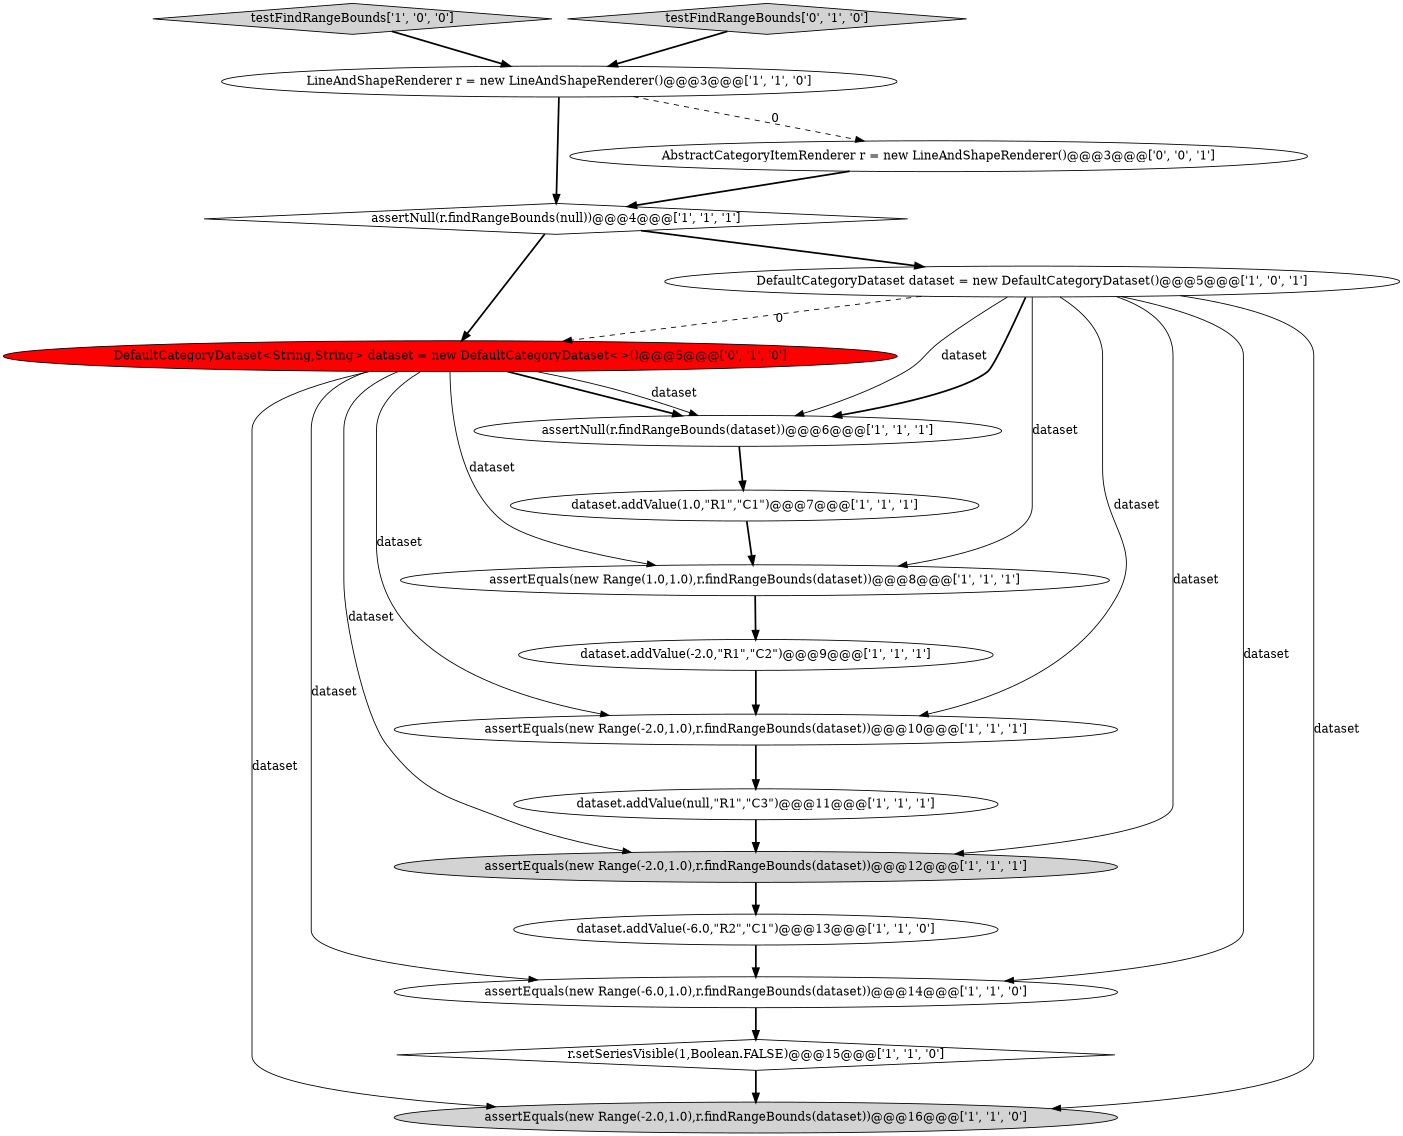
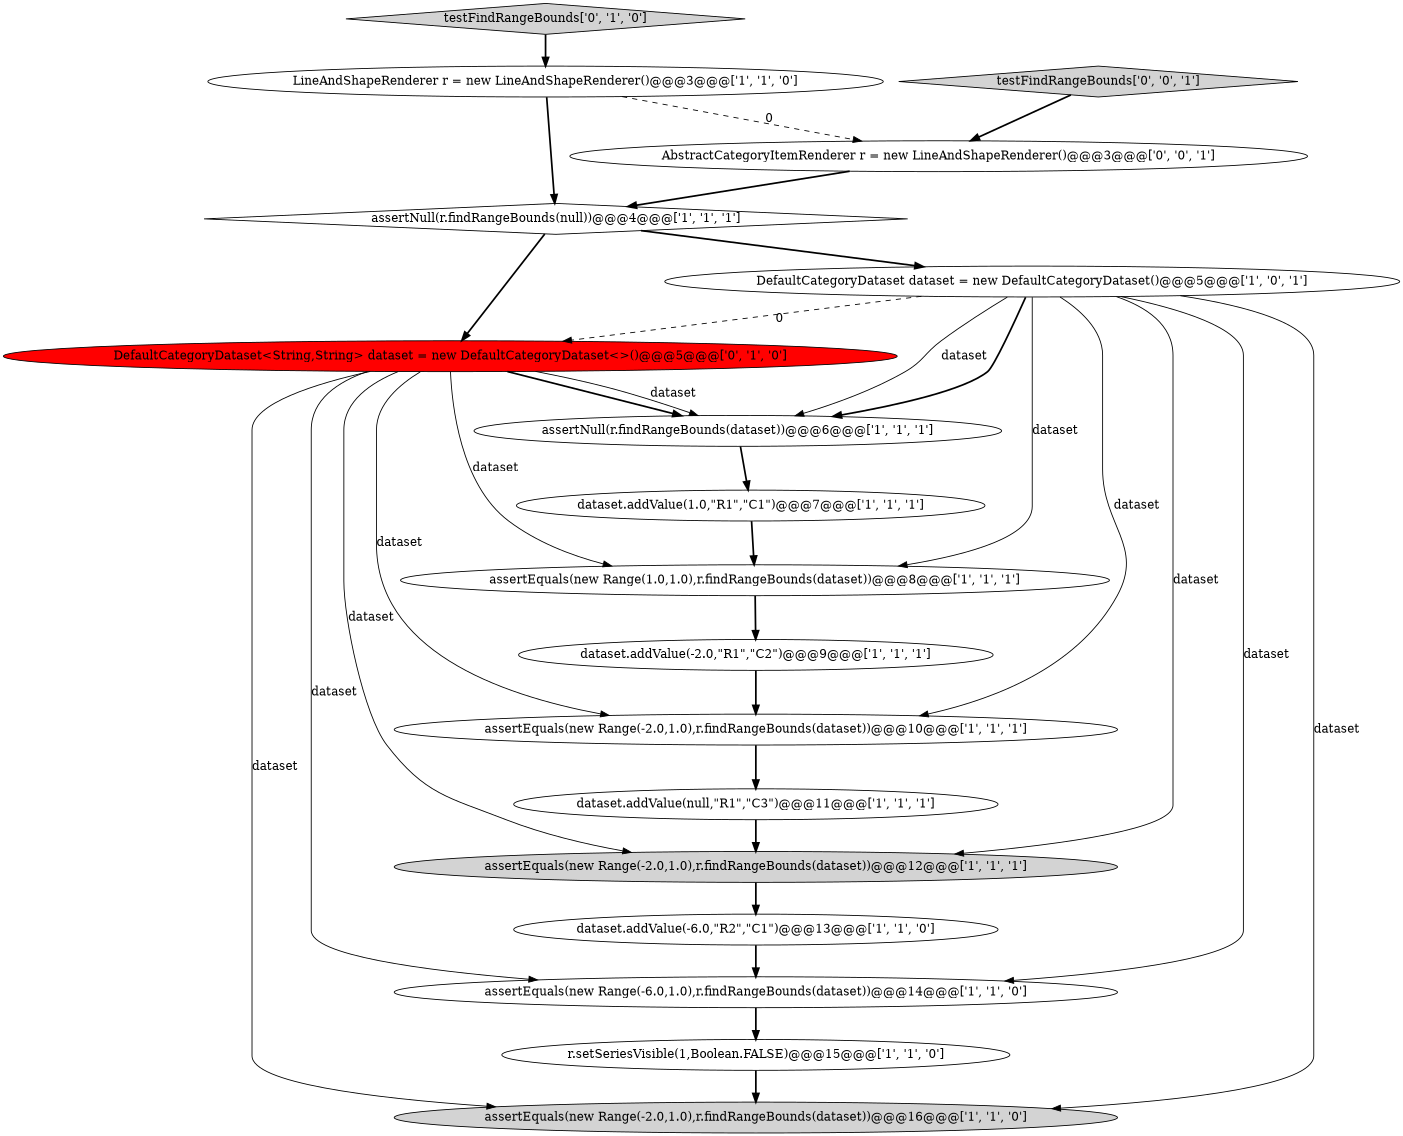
(352, 19) -> none
none -> (1098, 82)
(756, 1055) -> (756, 1055)
